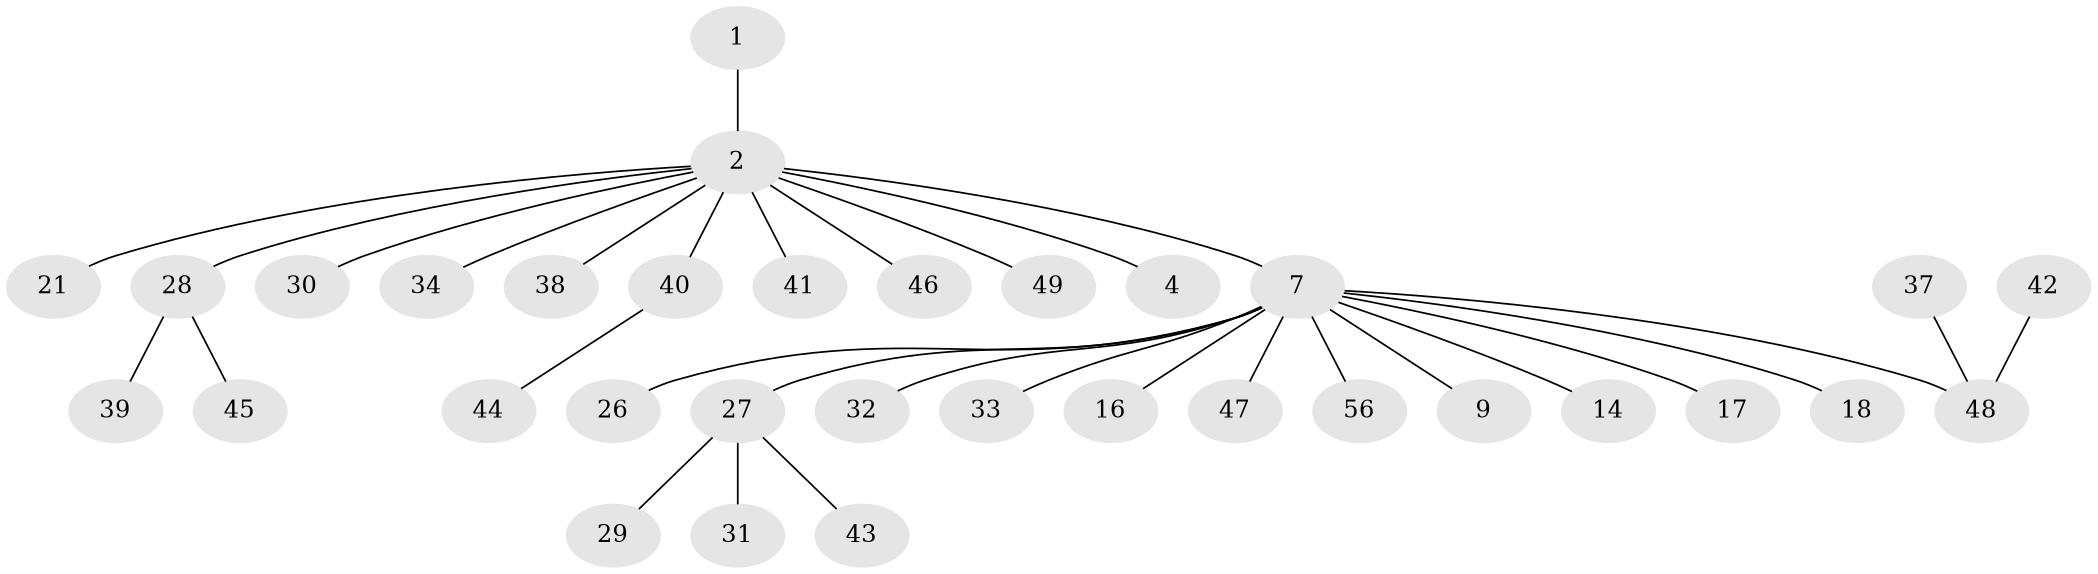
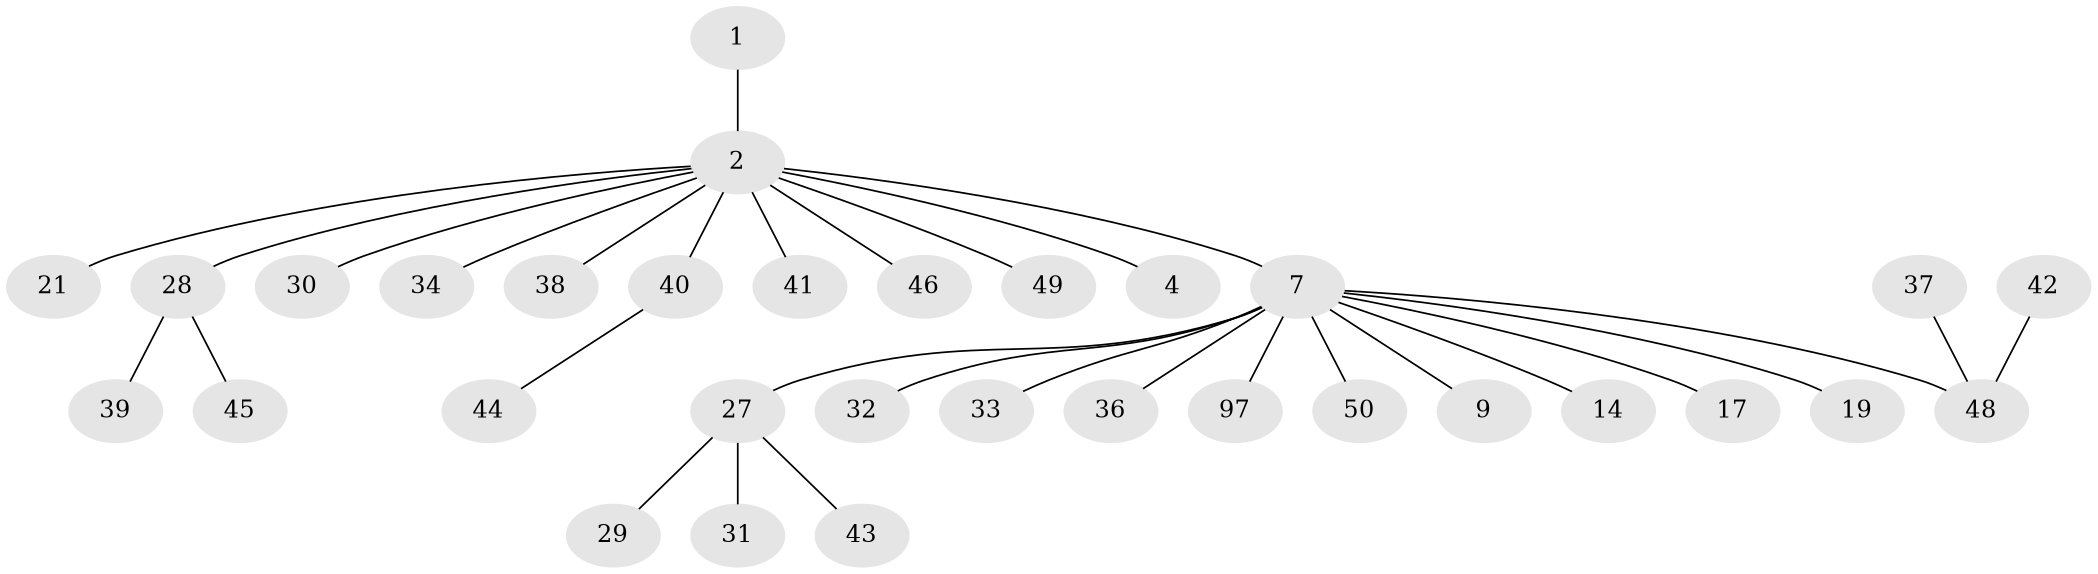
(613, 411) -> none
(1111, 411) -> (1111, 411)
(1235, 411) -> (1235, 411)
(1360, 411) -> (1360, 411)
(1857, 411) -> (1857, 411)
